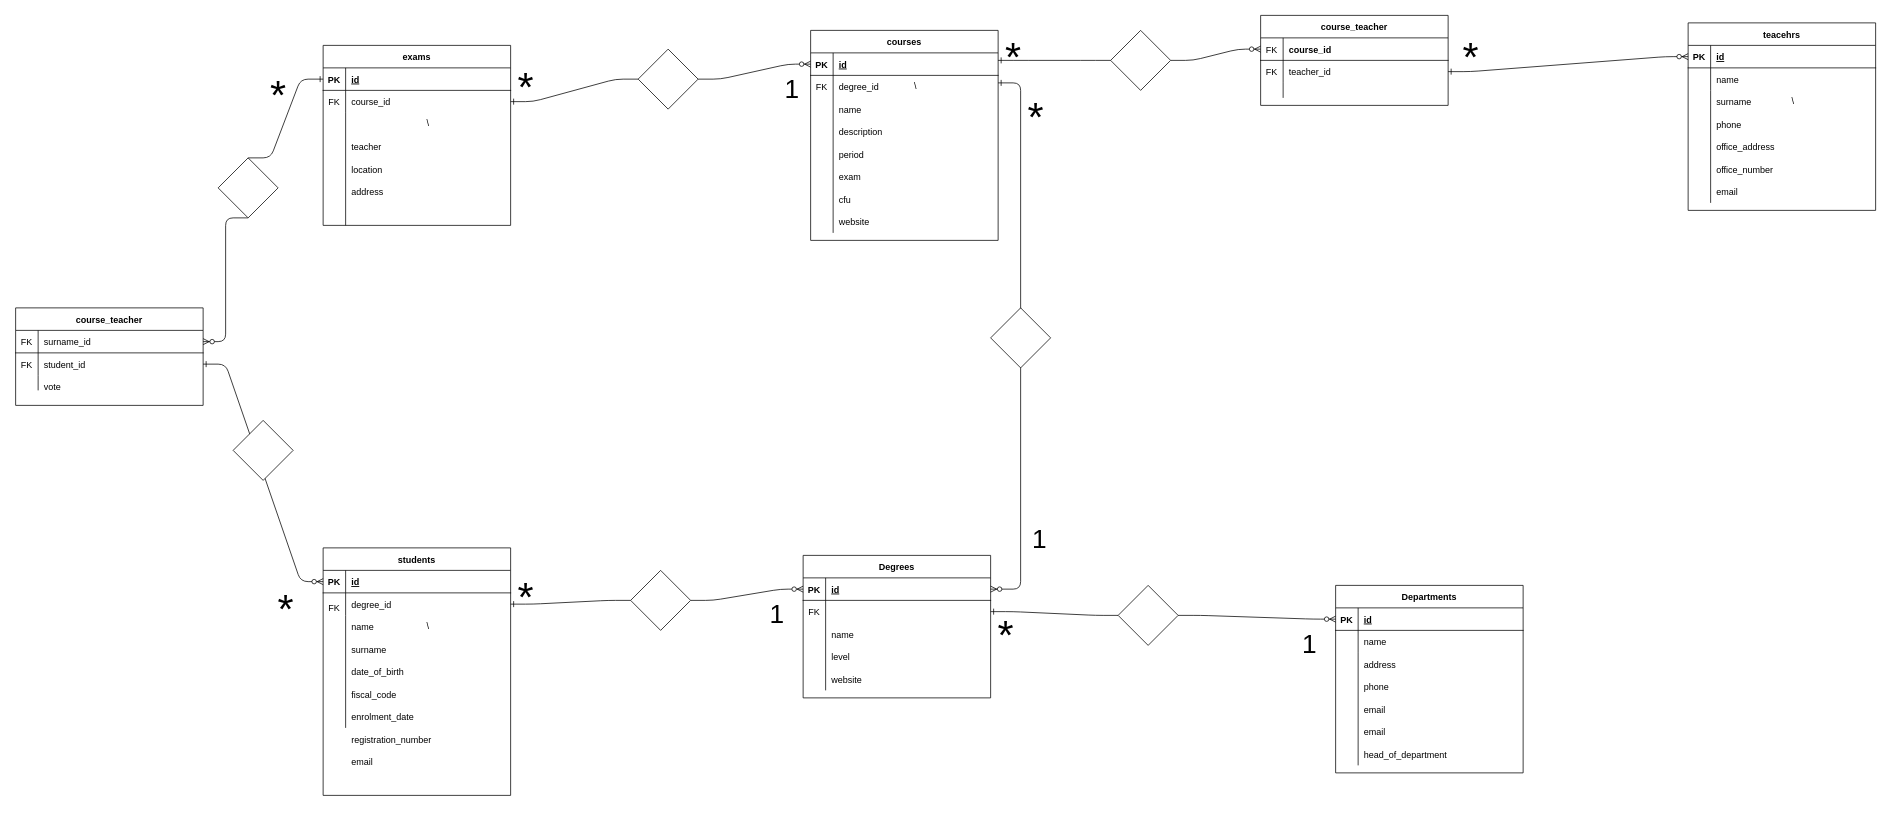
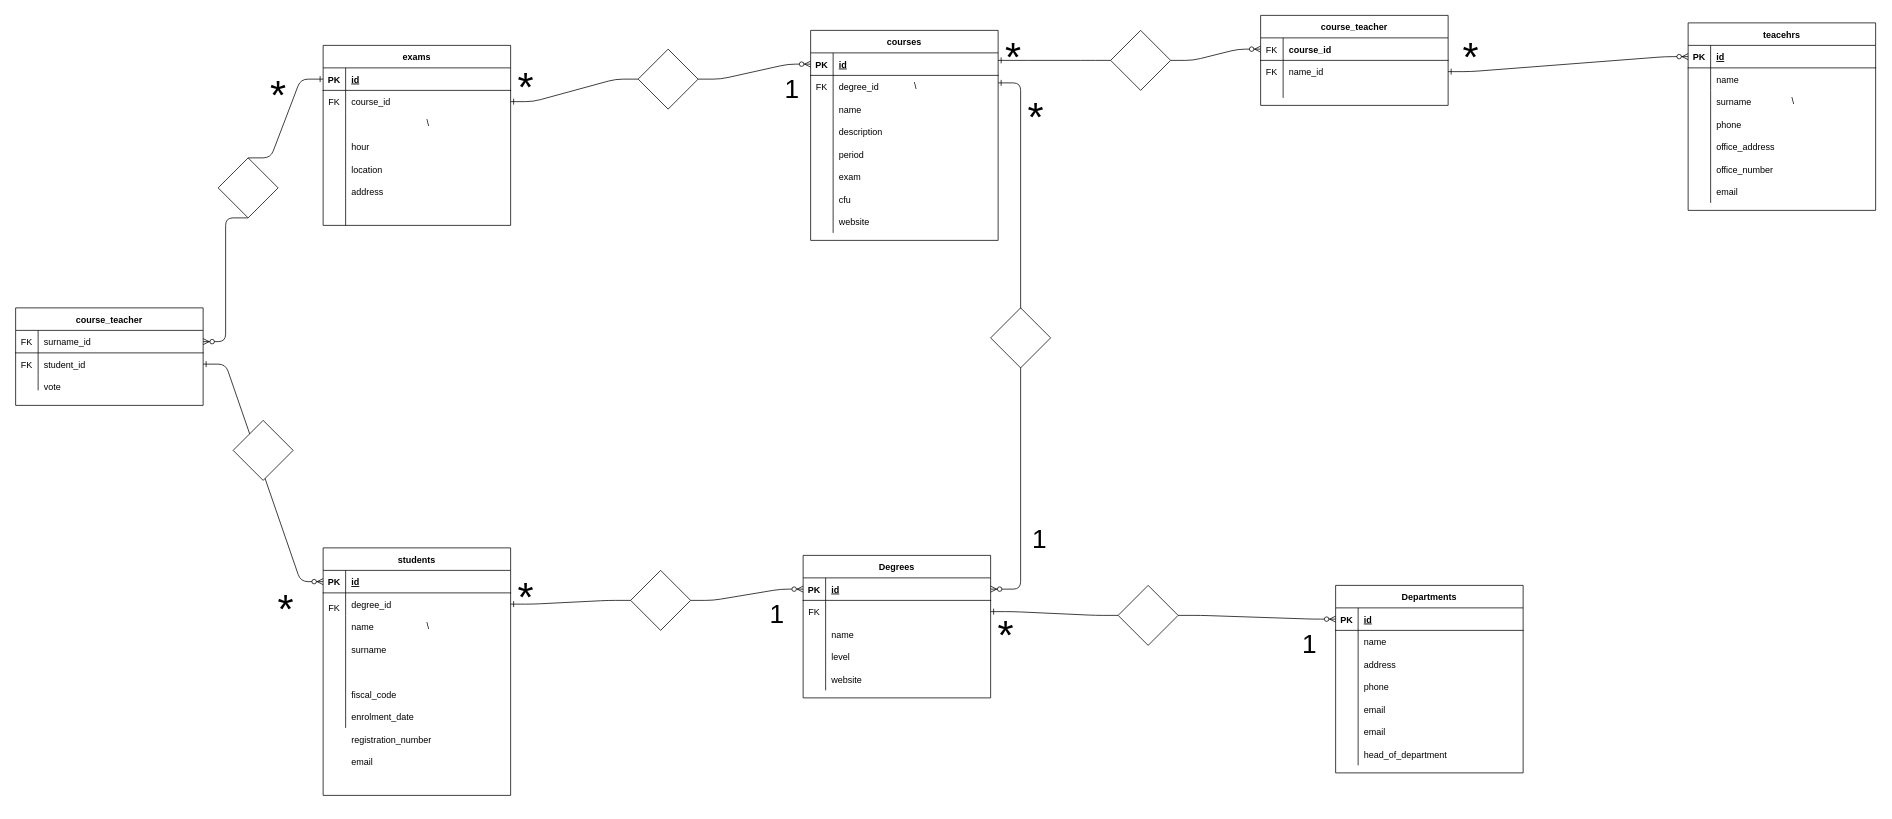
(1313, 72) -> (1305, 72)
(369, 147) -> (361, 147)
(428, 672) -> none
